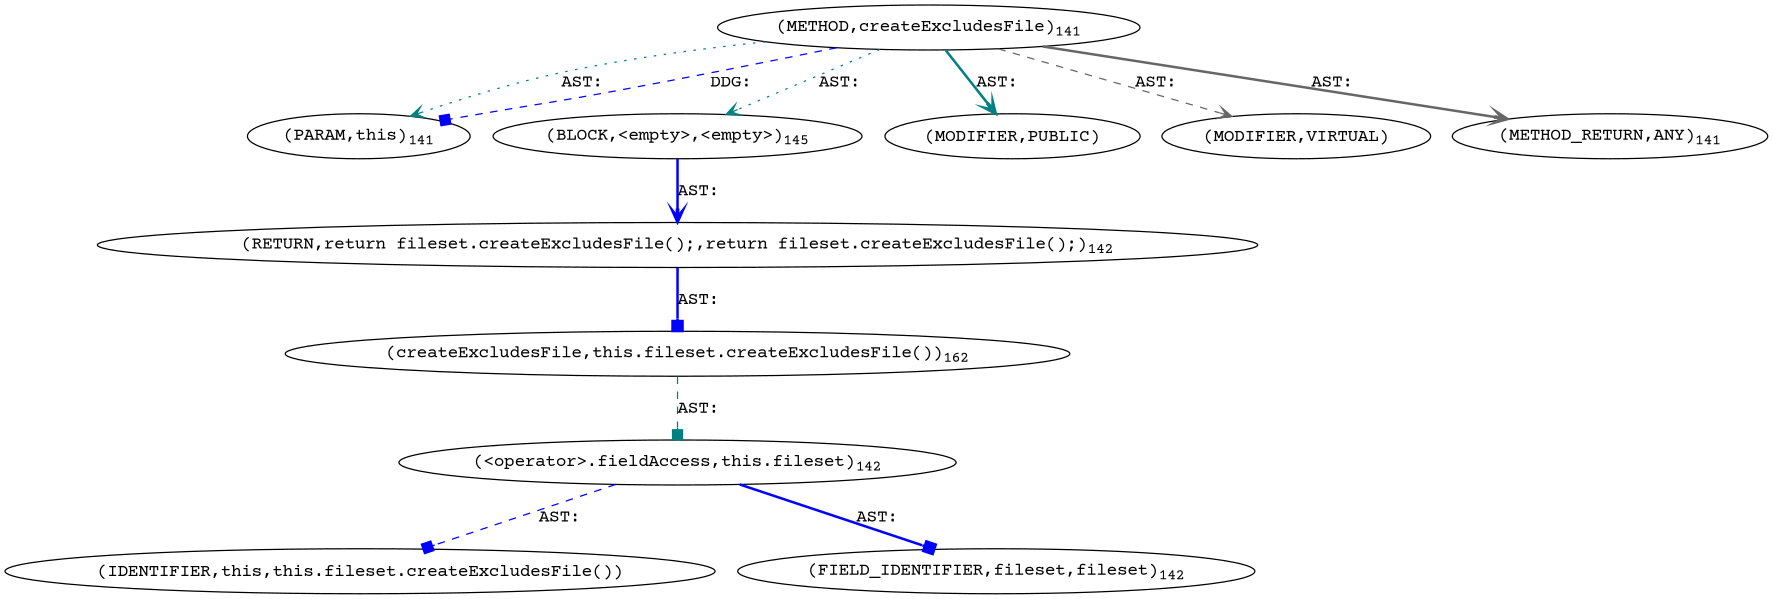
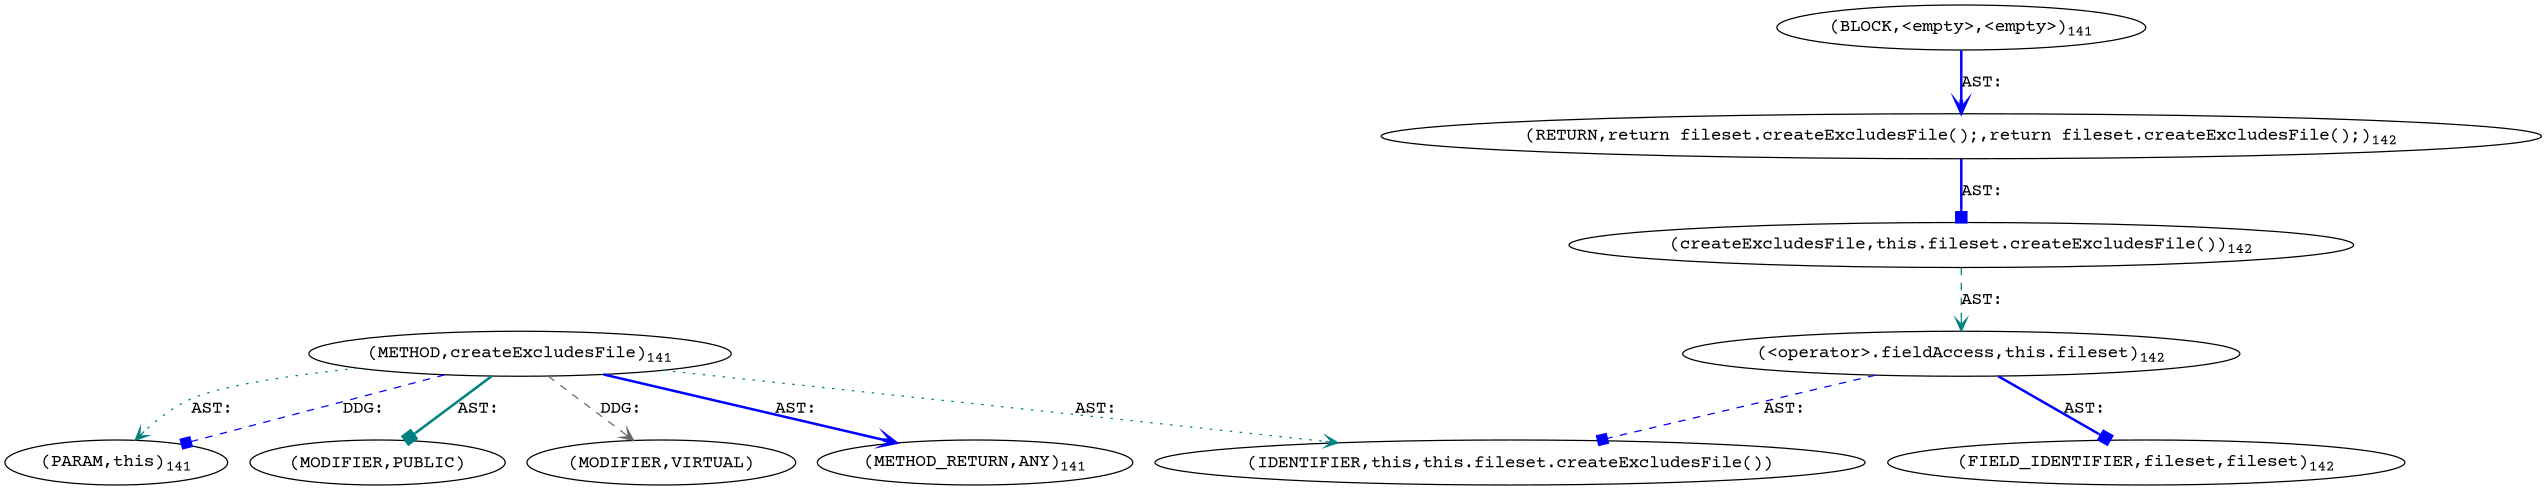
(967, 77) -> (454, 405)
(809, 79) -> (994, 406)
(1161, 82) -> (626, 408)
(1269, 82) -> (744, 407)
(796, 134) -> (2080, 26)
(956, 352) -> (2240, 243)
(678, 402) -> (1961, 293)
